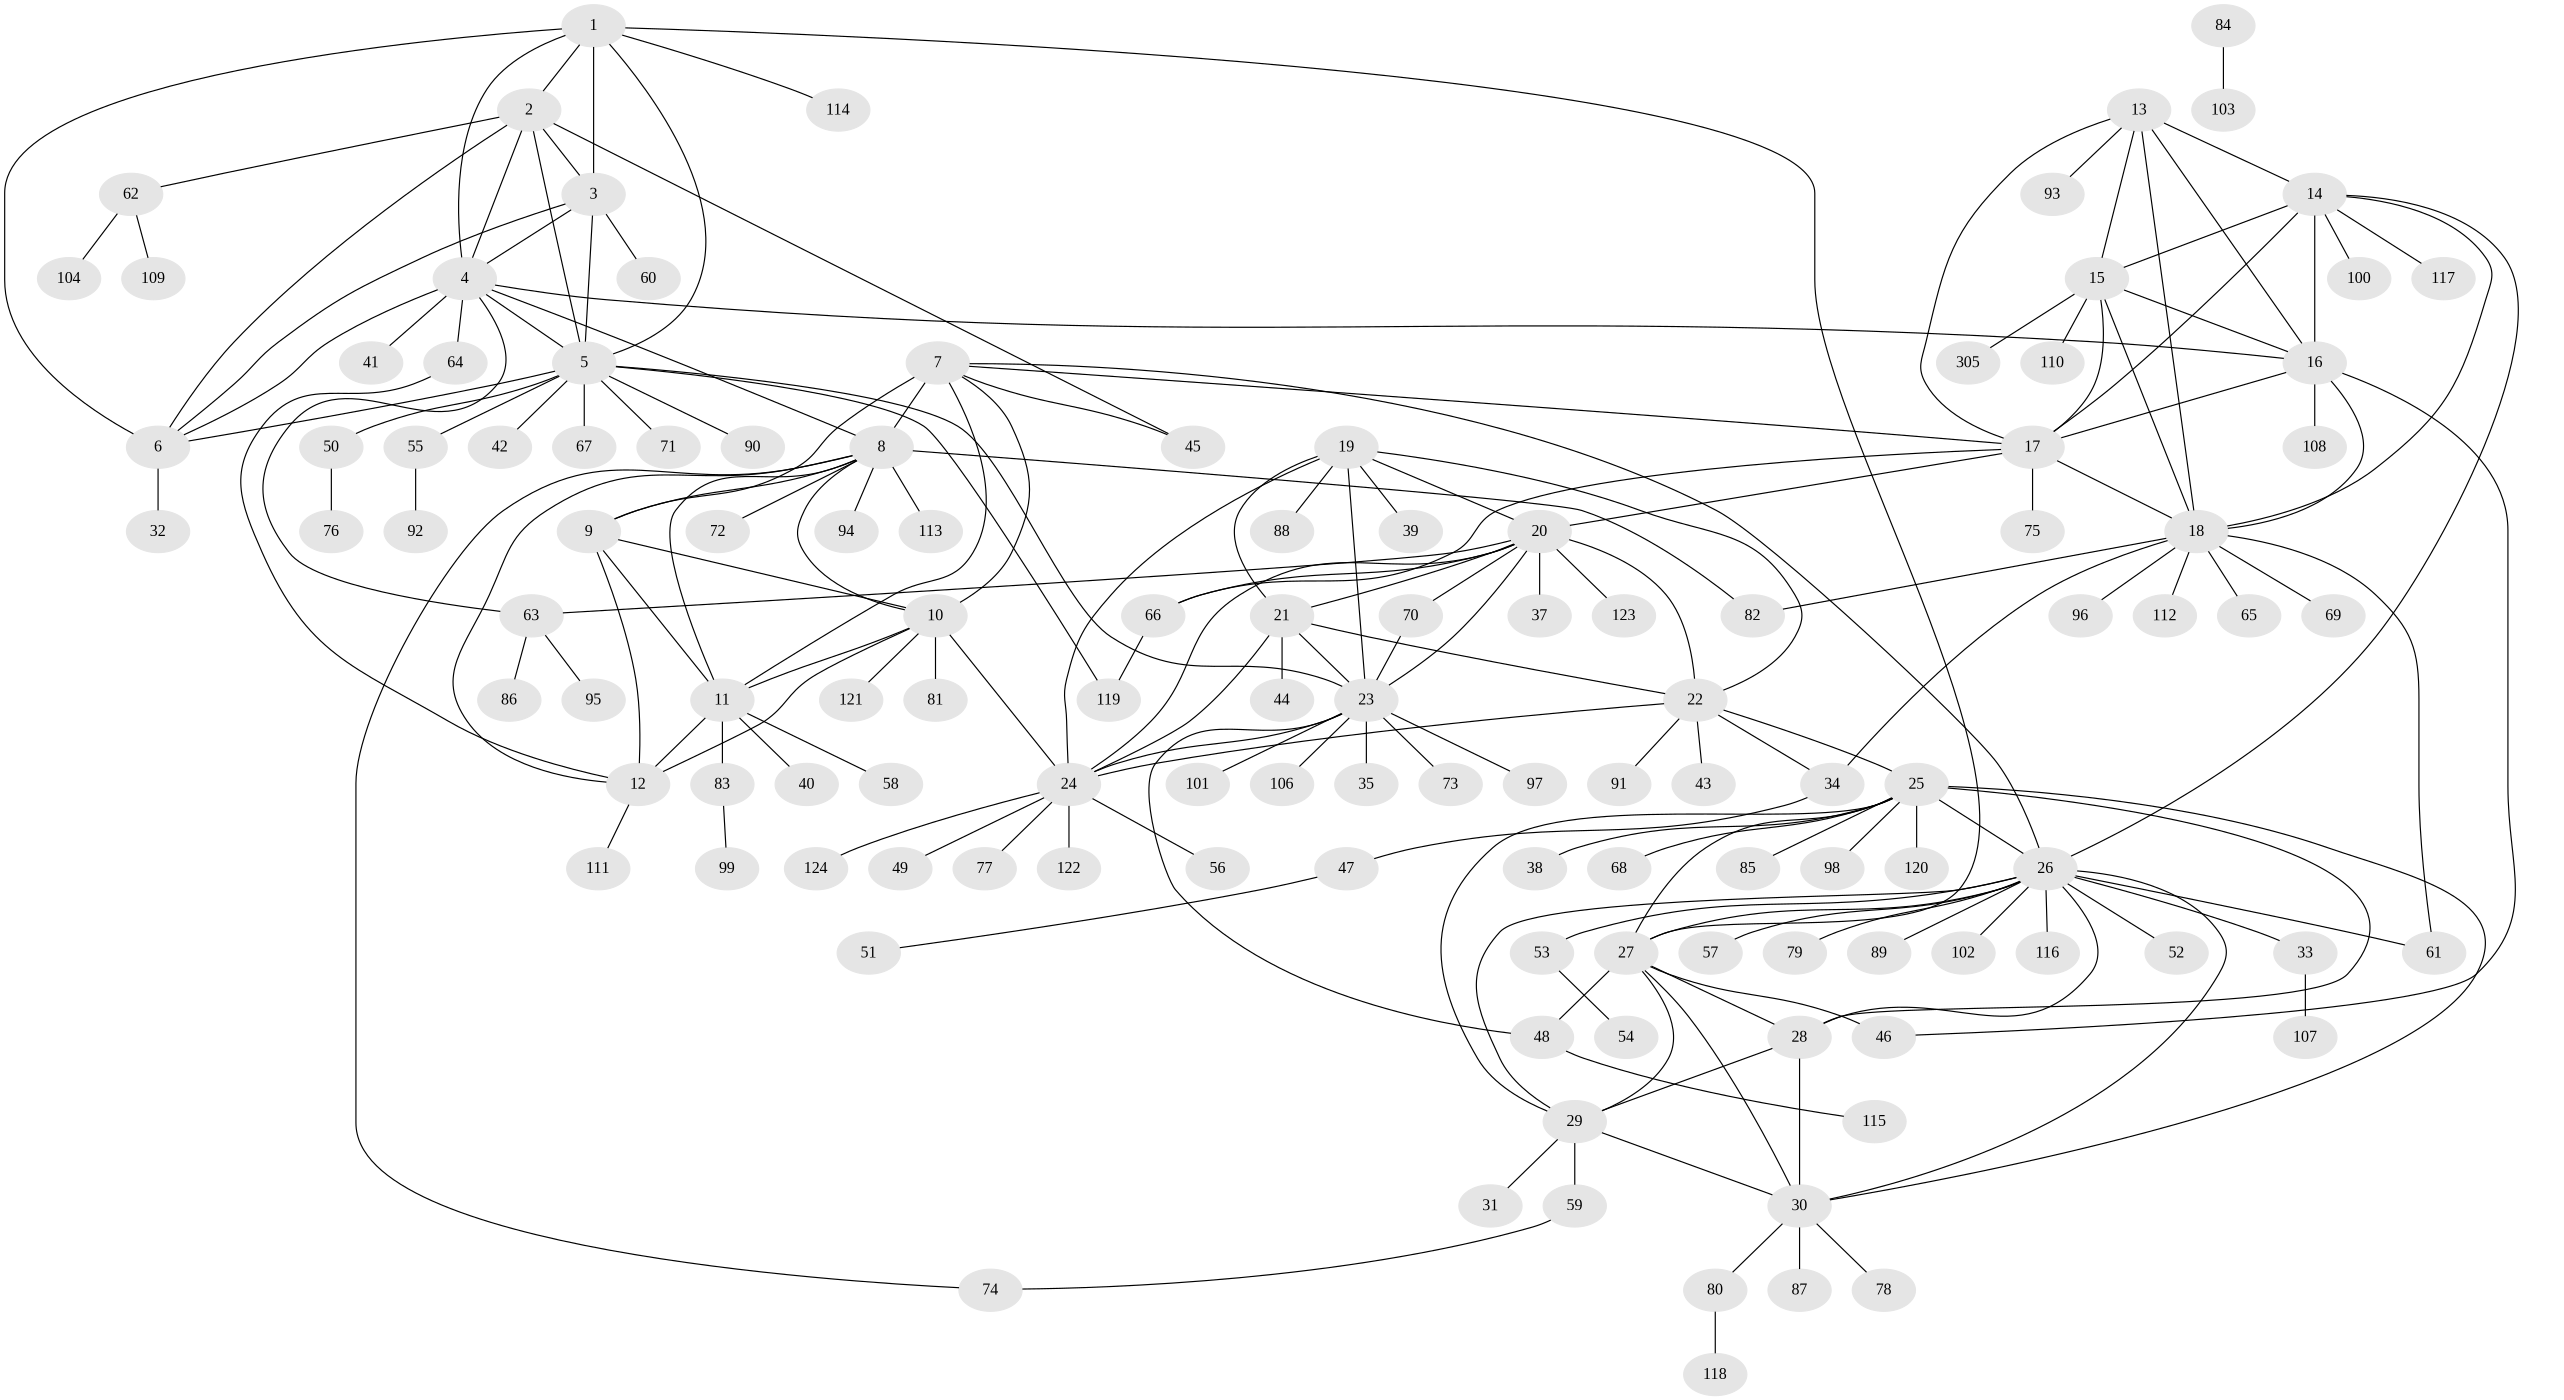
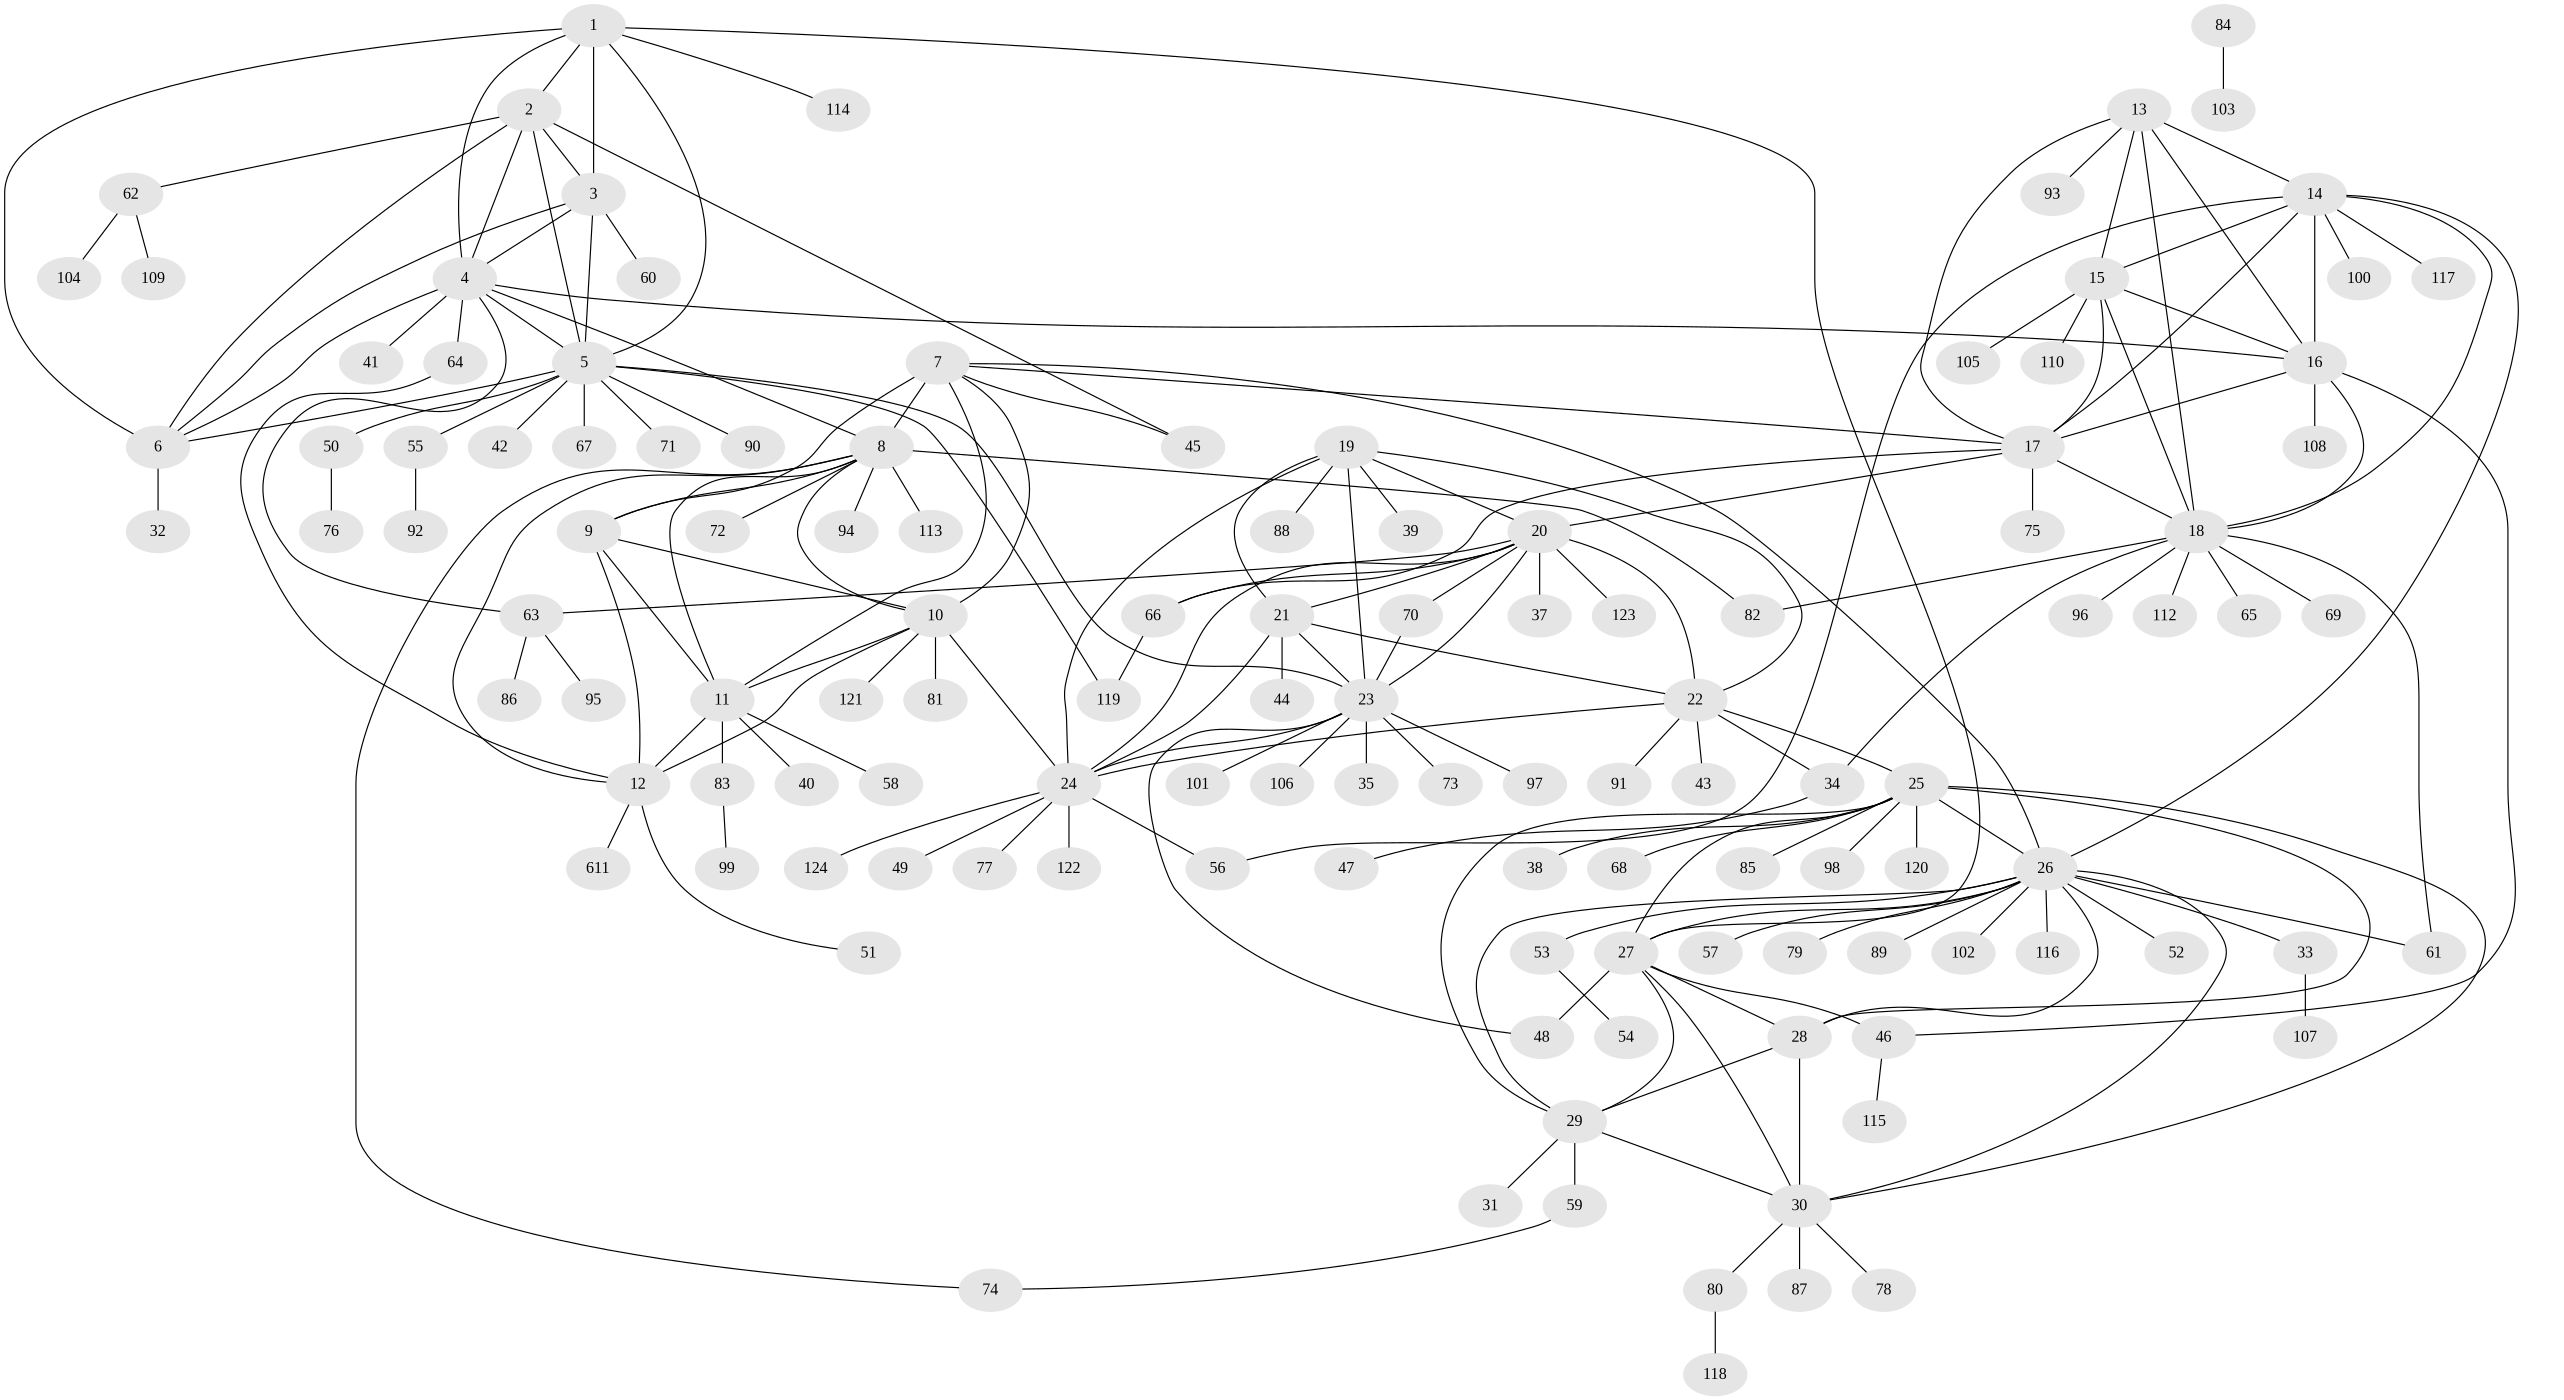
(1968, 363) -> (1968, 363)
none -> (1829, 632)
(598, 869) -> (598, 869)
(1109, 916) -> (714, 910)
(1703, 1091) -> (1879, 1080)
